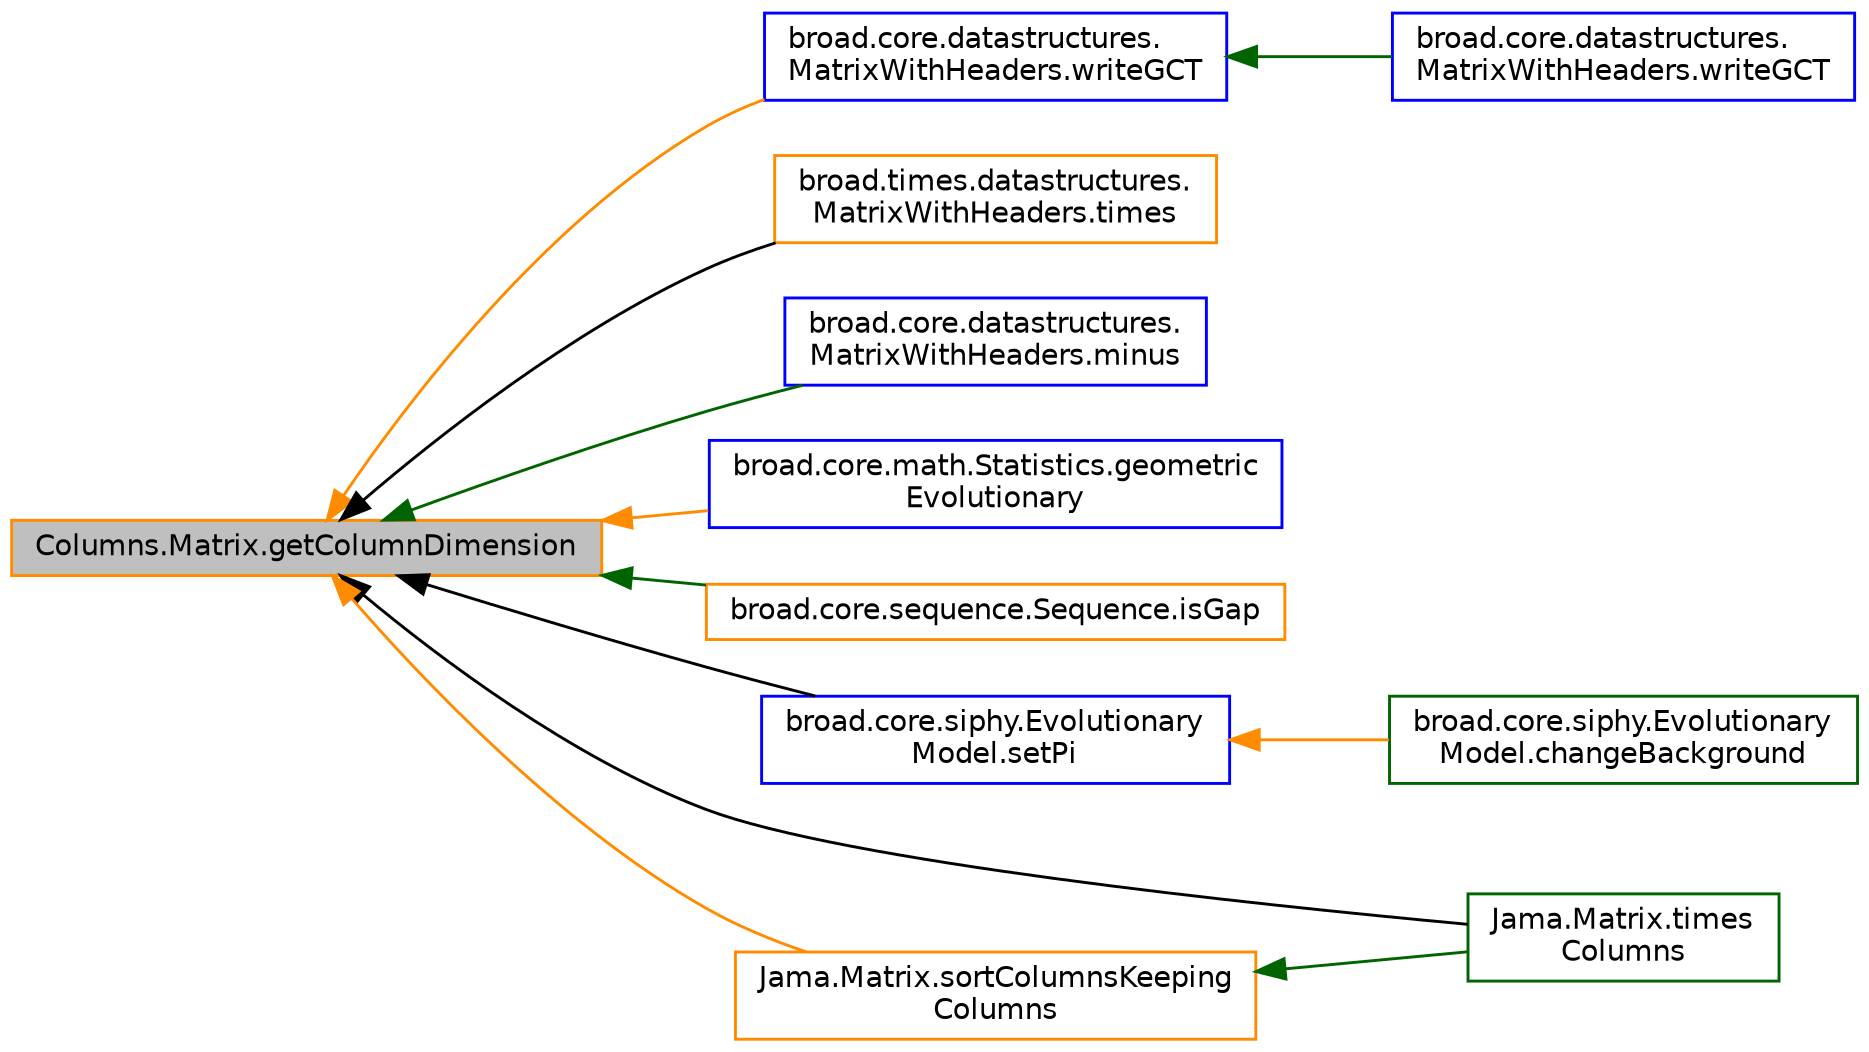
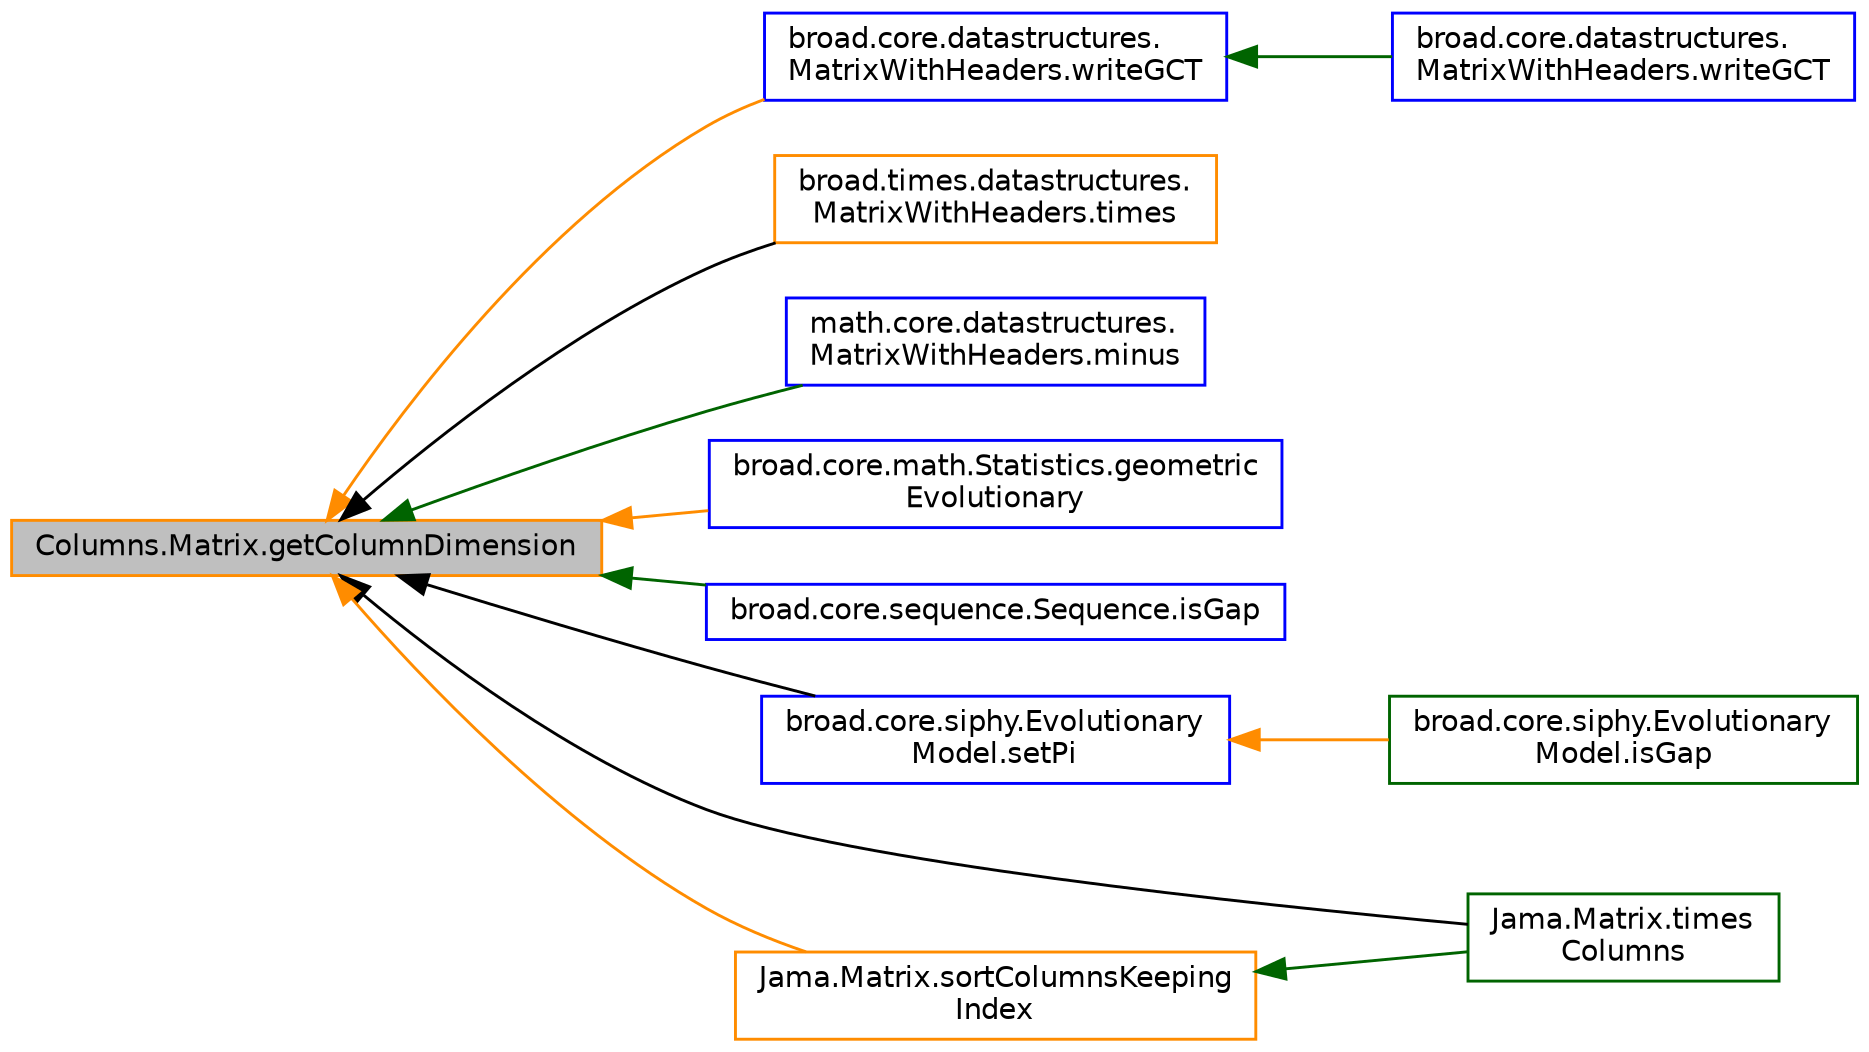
(996, 342) -> (996, 342)
(996, 612) -> (996, 612)
(1624, 740) -> (1624, 740)
(996, 996) -> (996, 996)
